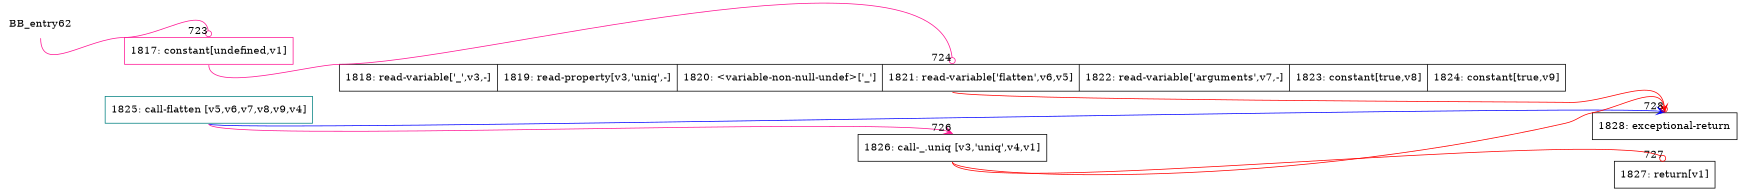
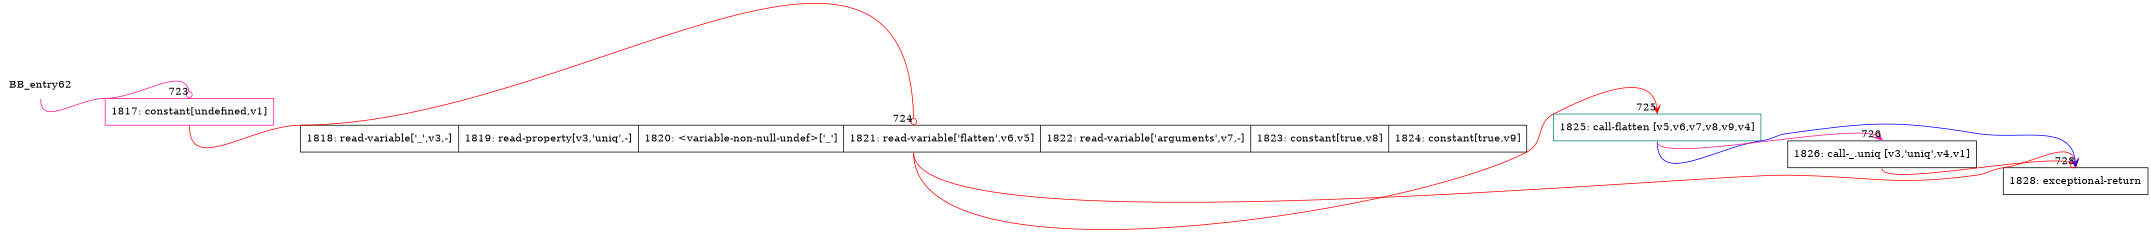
(587, 29) -> (580, 64)
(1665, 175) -> none
none -> (1291, 214)
